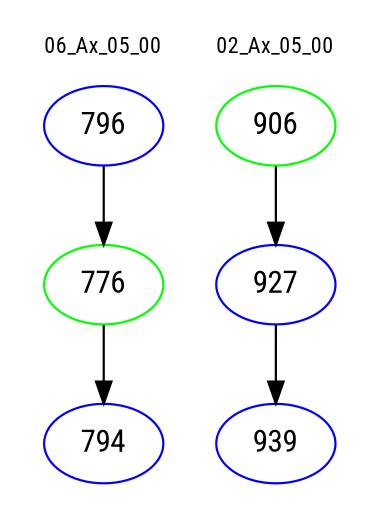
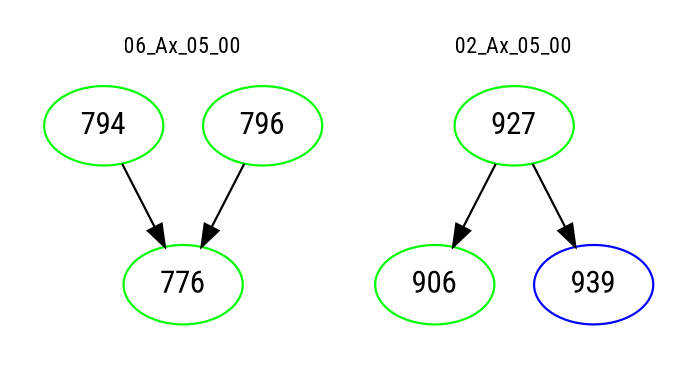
(104, 126) -> (263, 126)
(276, 194) -> (480, 195)
(276, 285) -> (514, 126)
(104, 353) -> (138, 195)
(104, 444) -> (104, 126)
